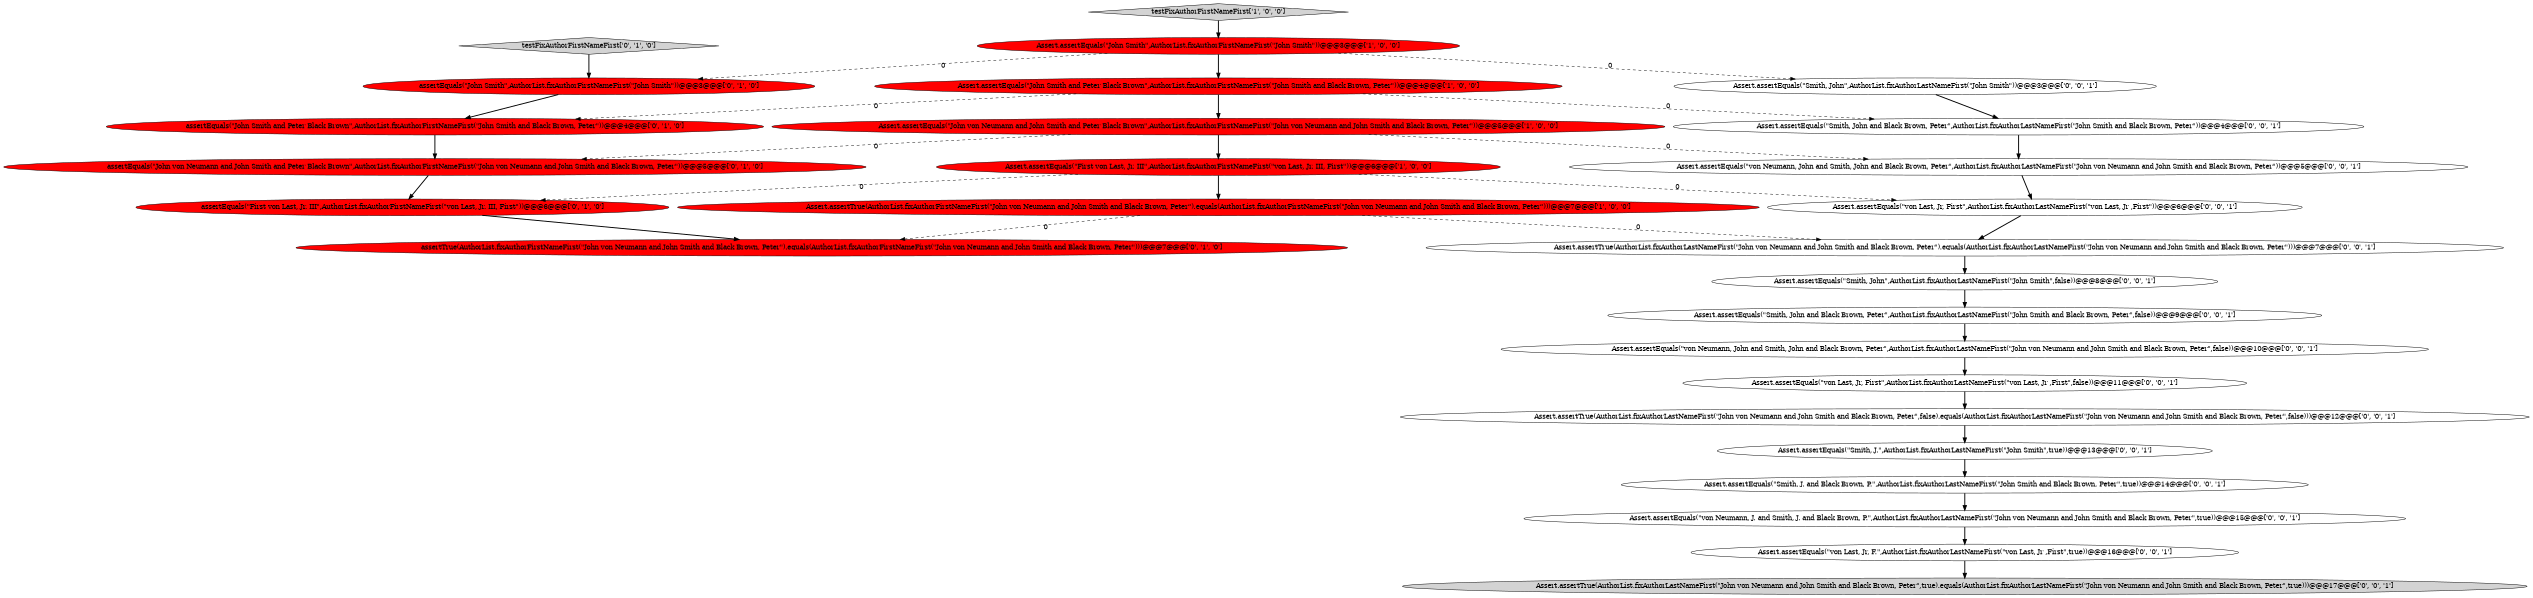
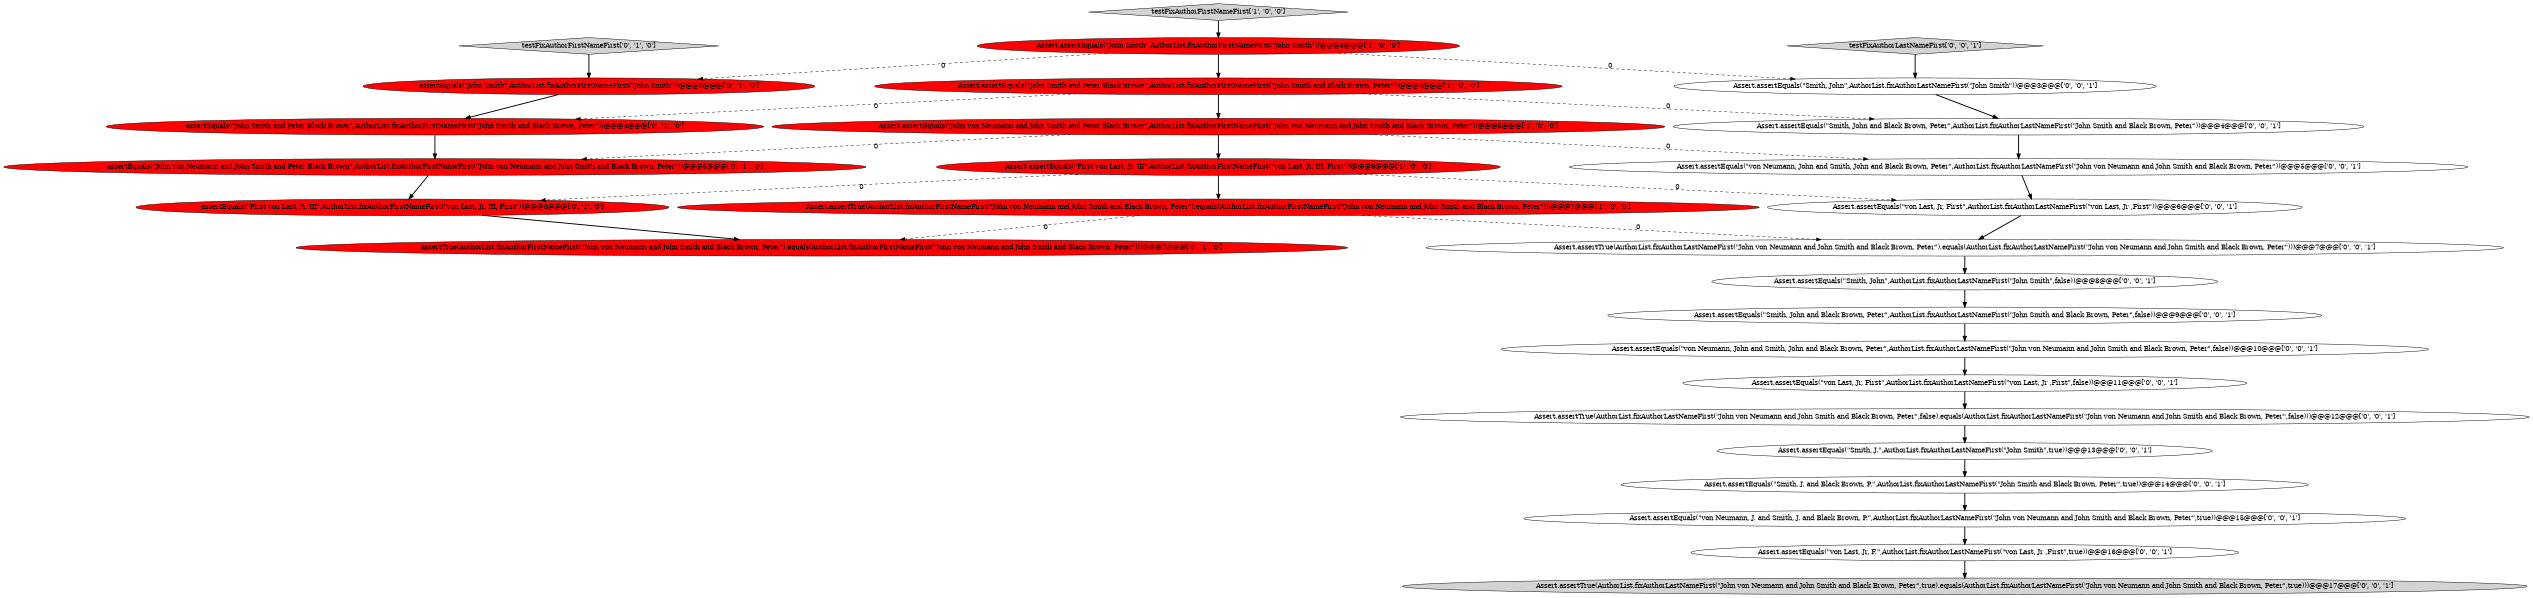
none -> (1915, 46)
